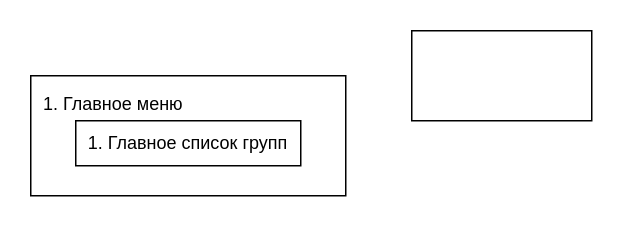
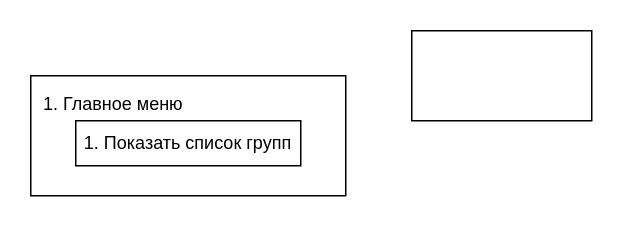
(188, 143) -> (188, 143)
